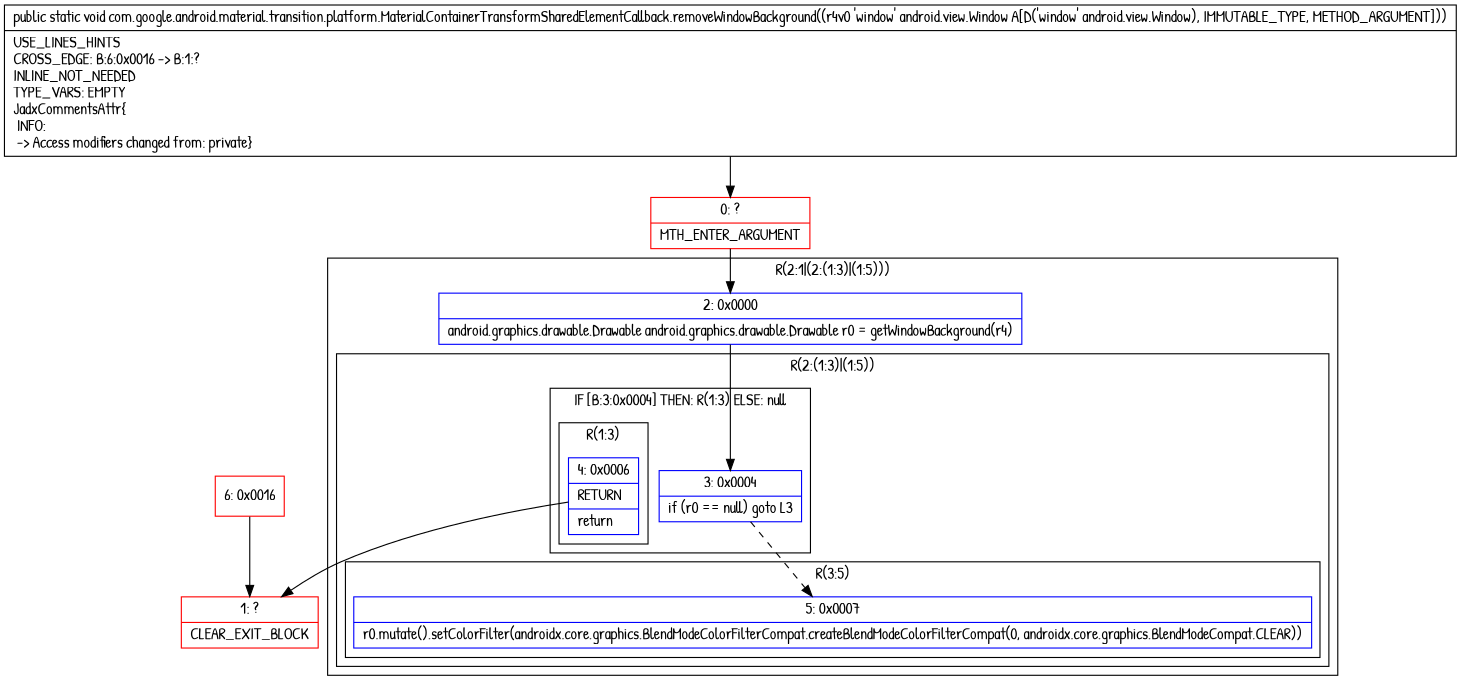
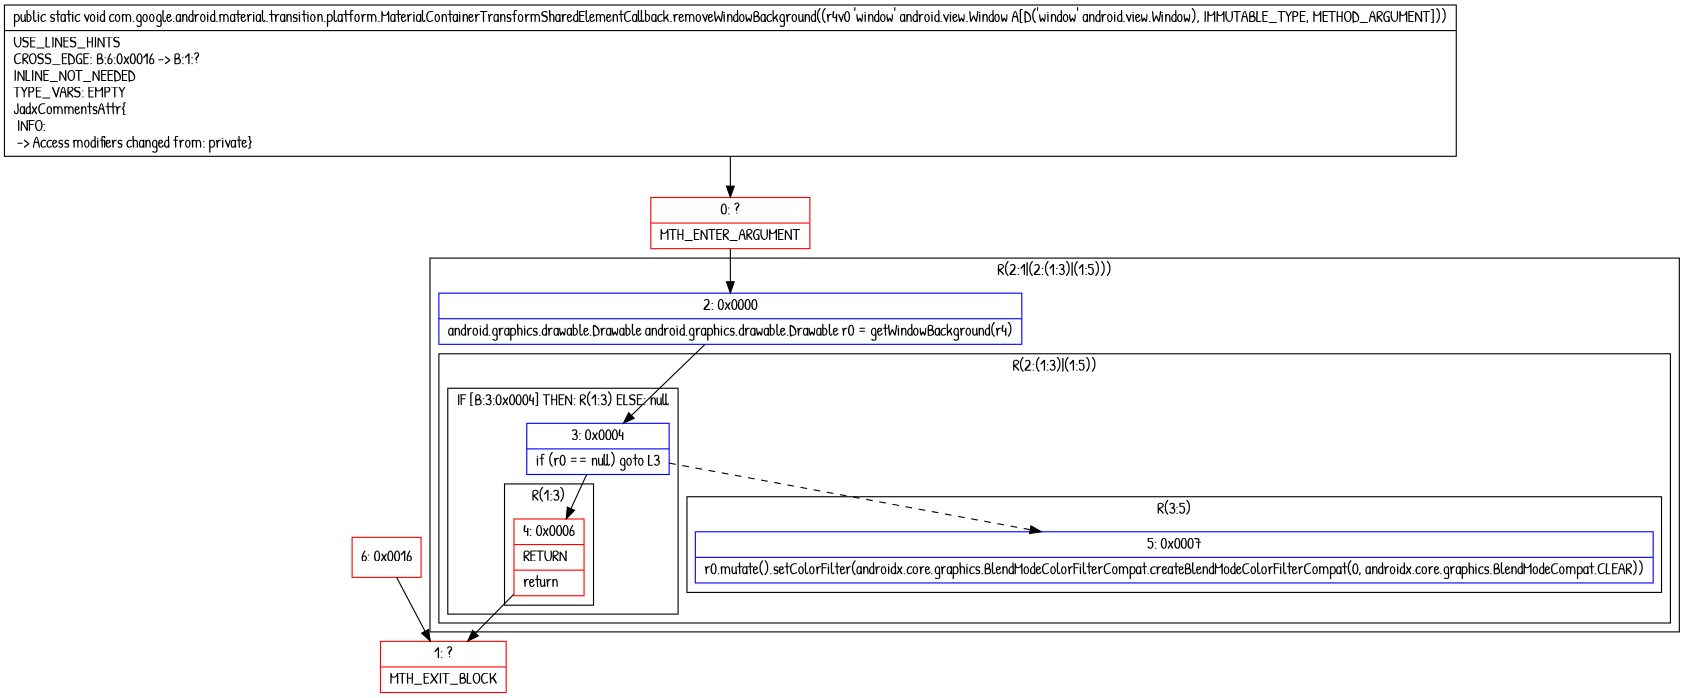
none -> (579, 492)
(604, 496) -> (549, 557)
(250, 635) -> (443, 679)
